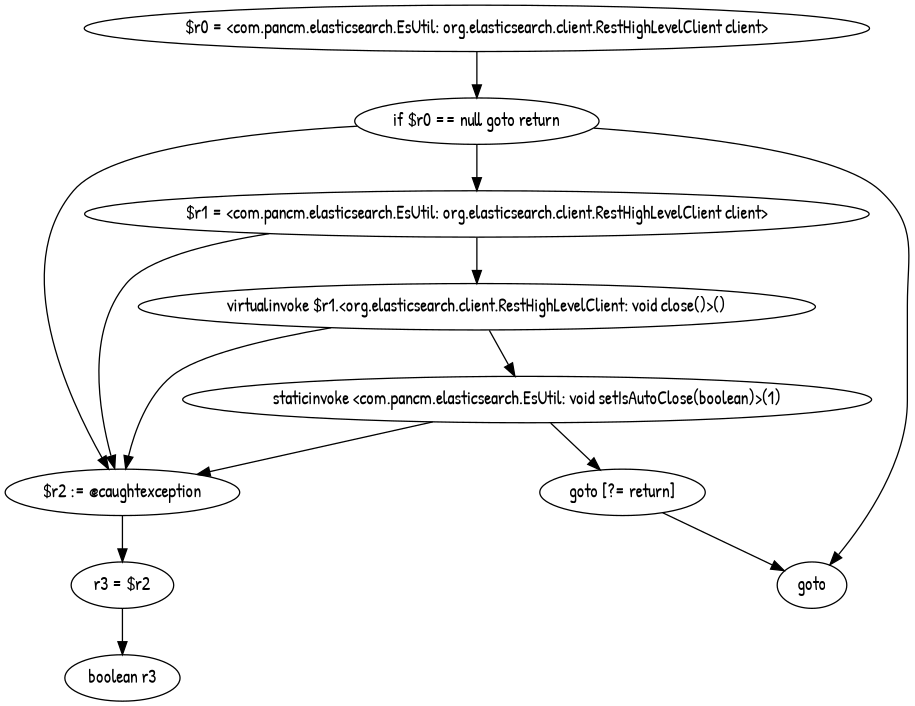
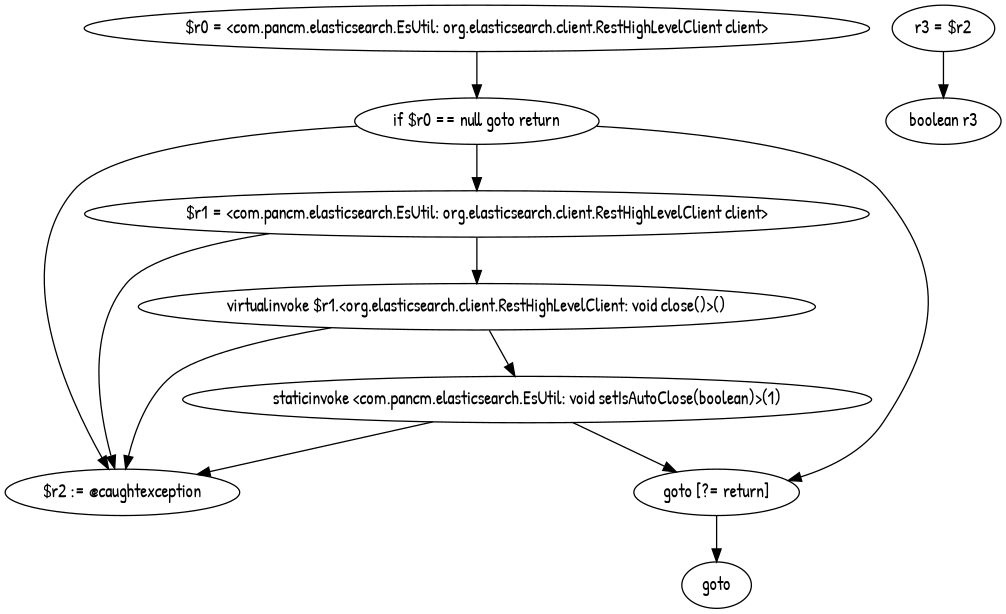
(906, 229) -> (898, 214)
(122, 532) -> none
